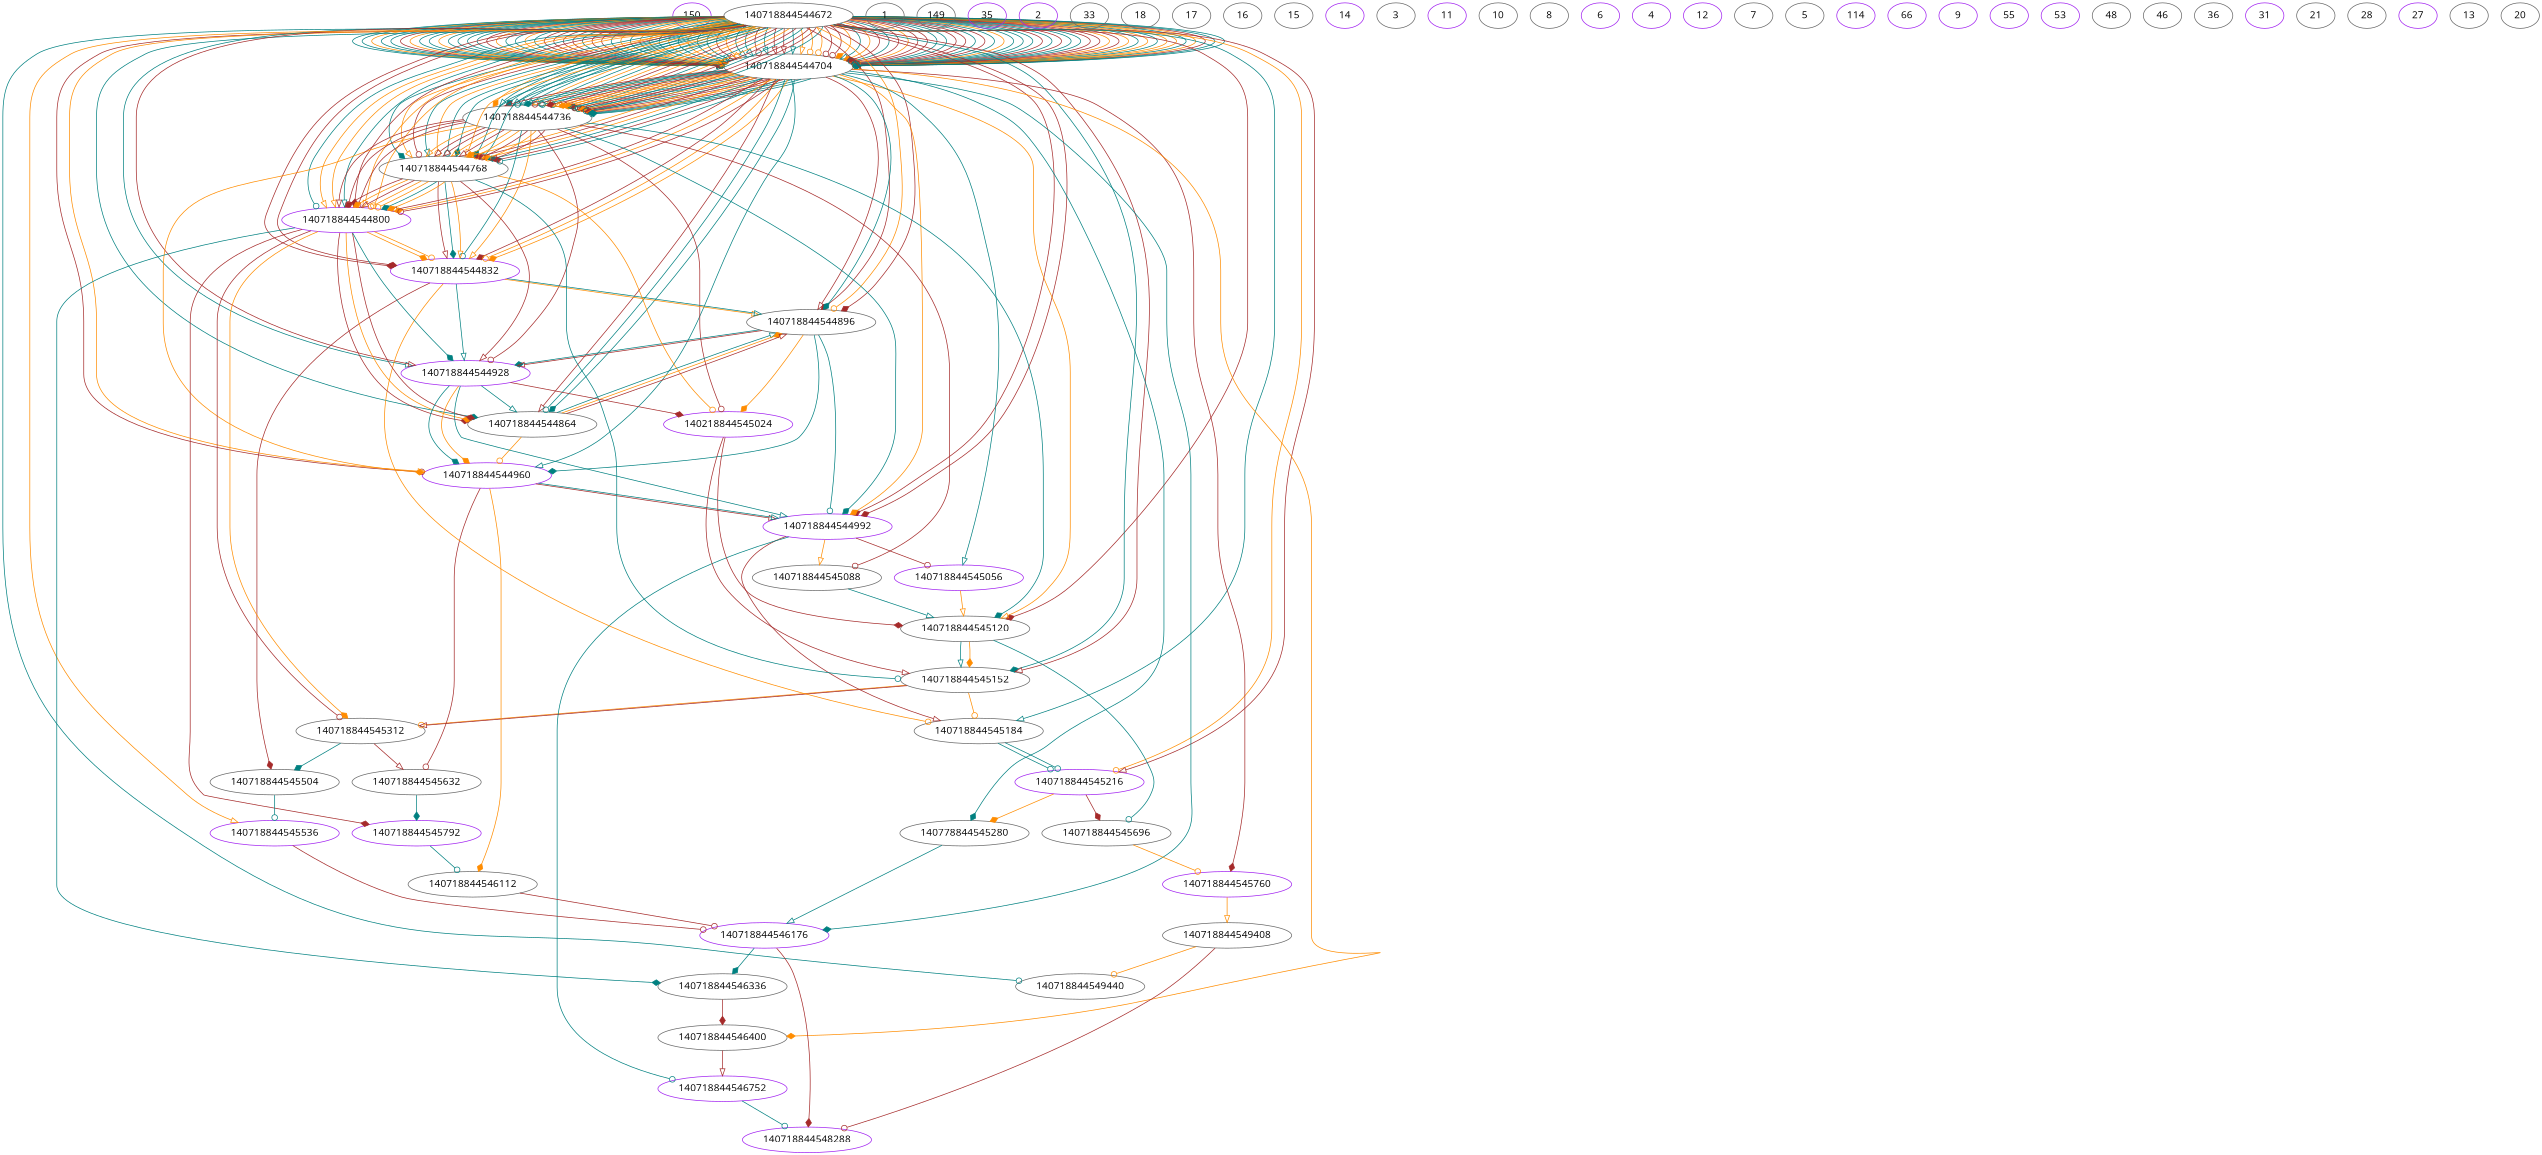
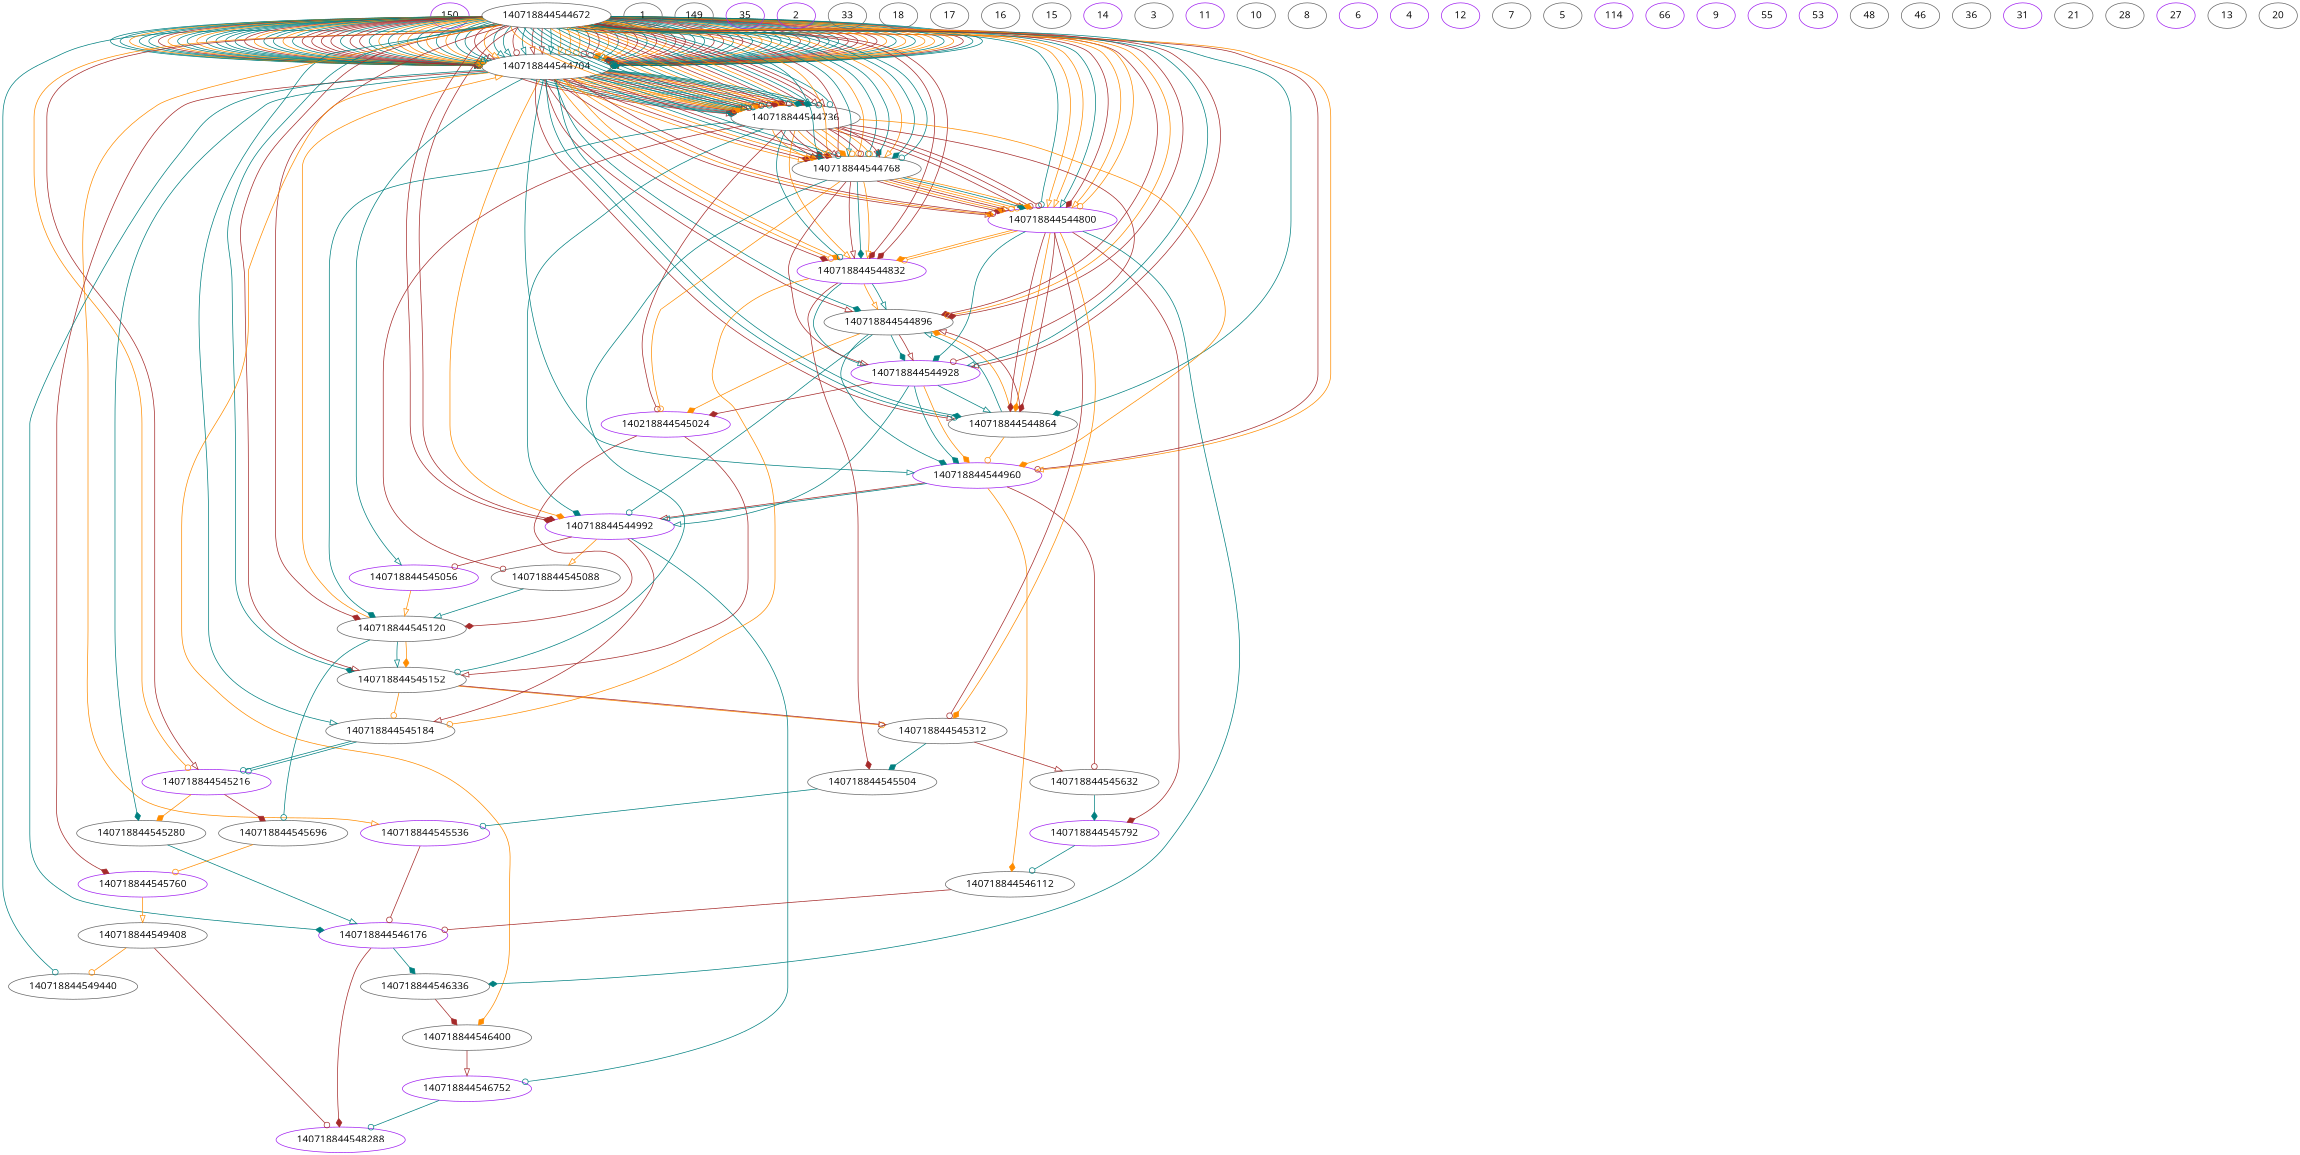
(1057, 308) -> (302, 298)
(965, 833) -> (141, 833)
